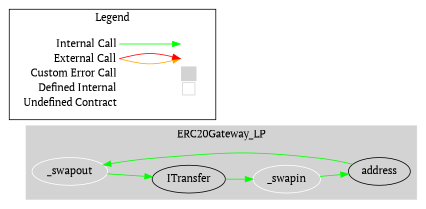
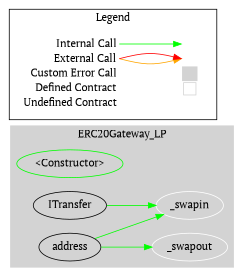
(78, 88) -> (76, 88)
none -> (70, 164)
(126, 175) -> none
(330, 176) -> (126, 228)
